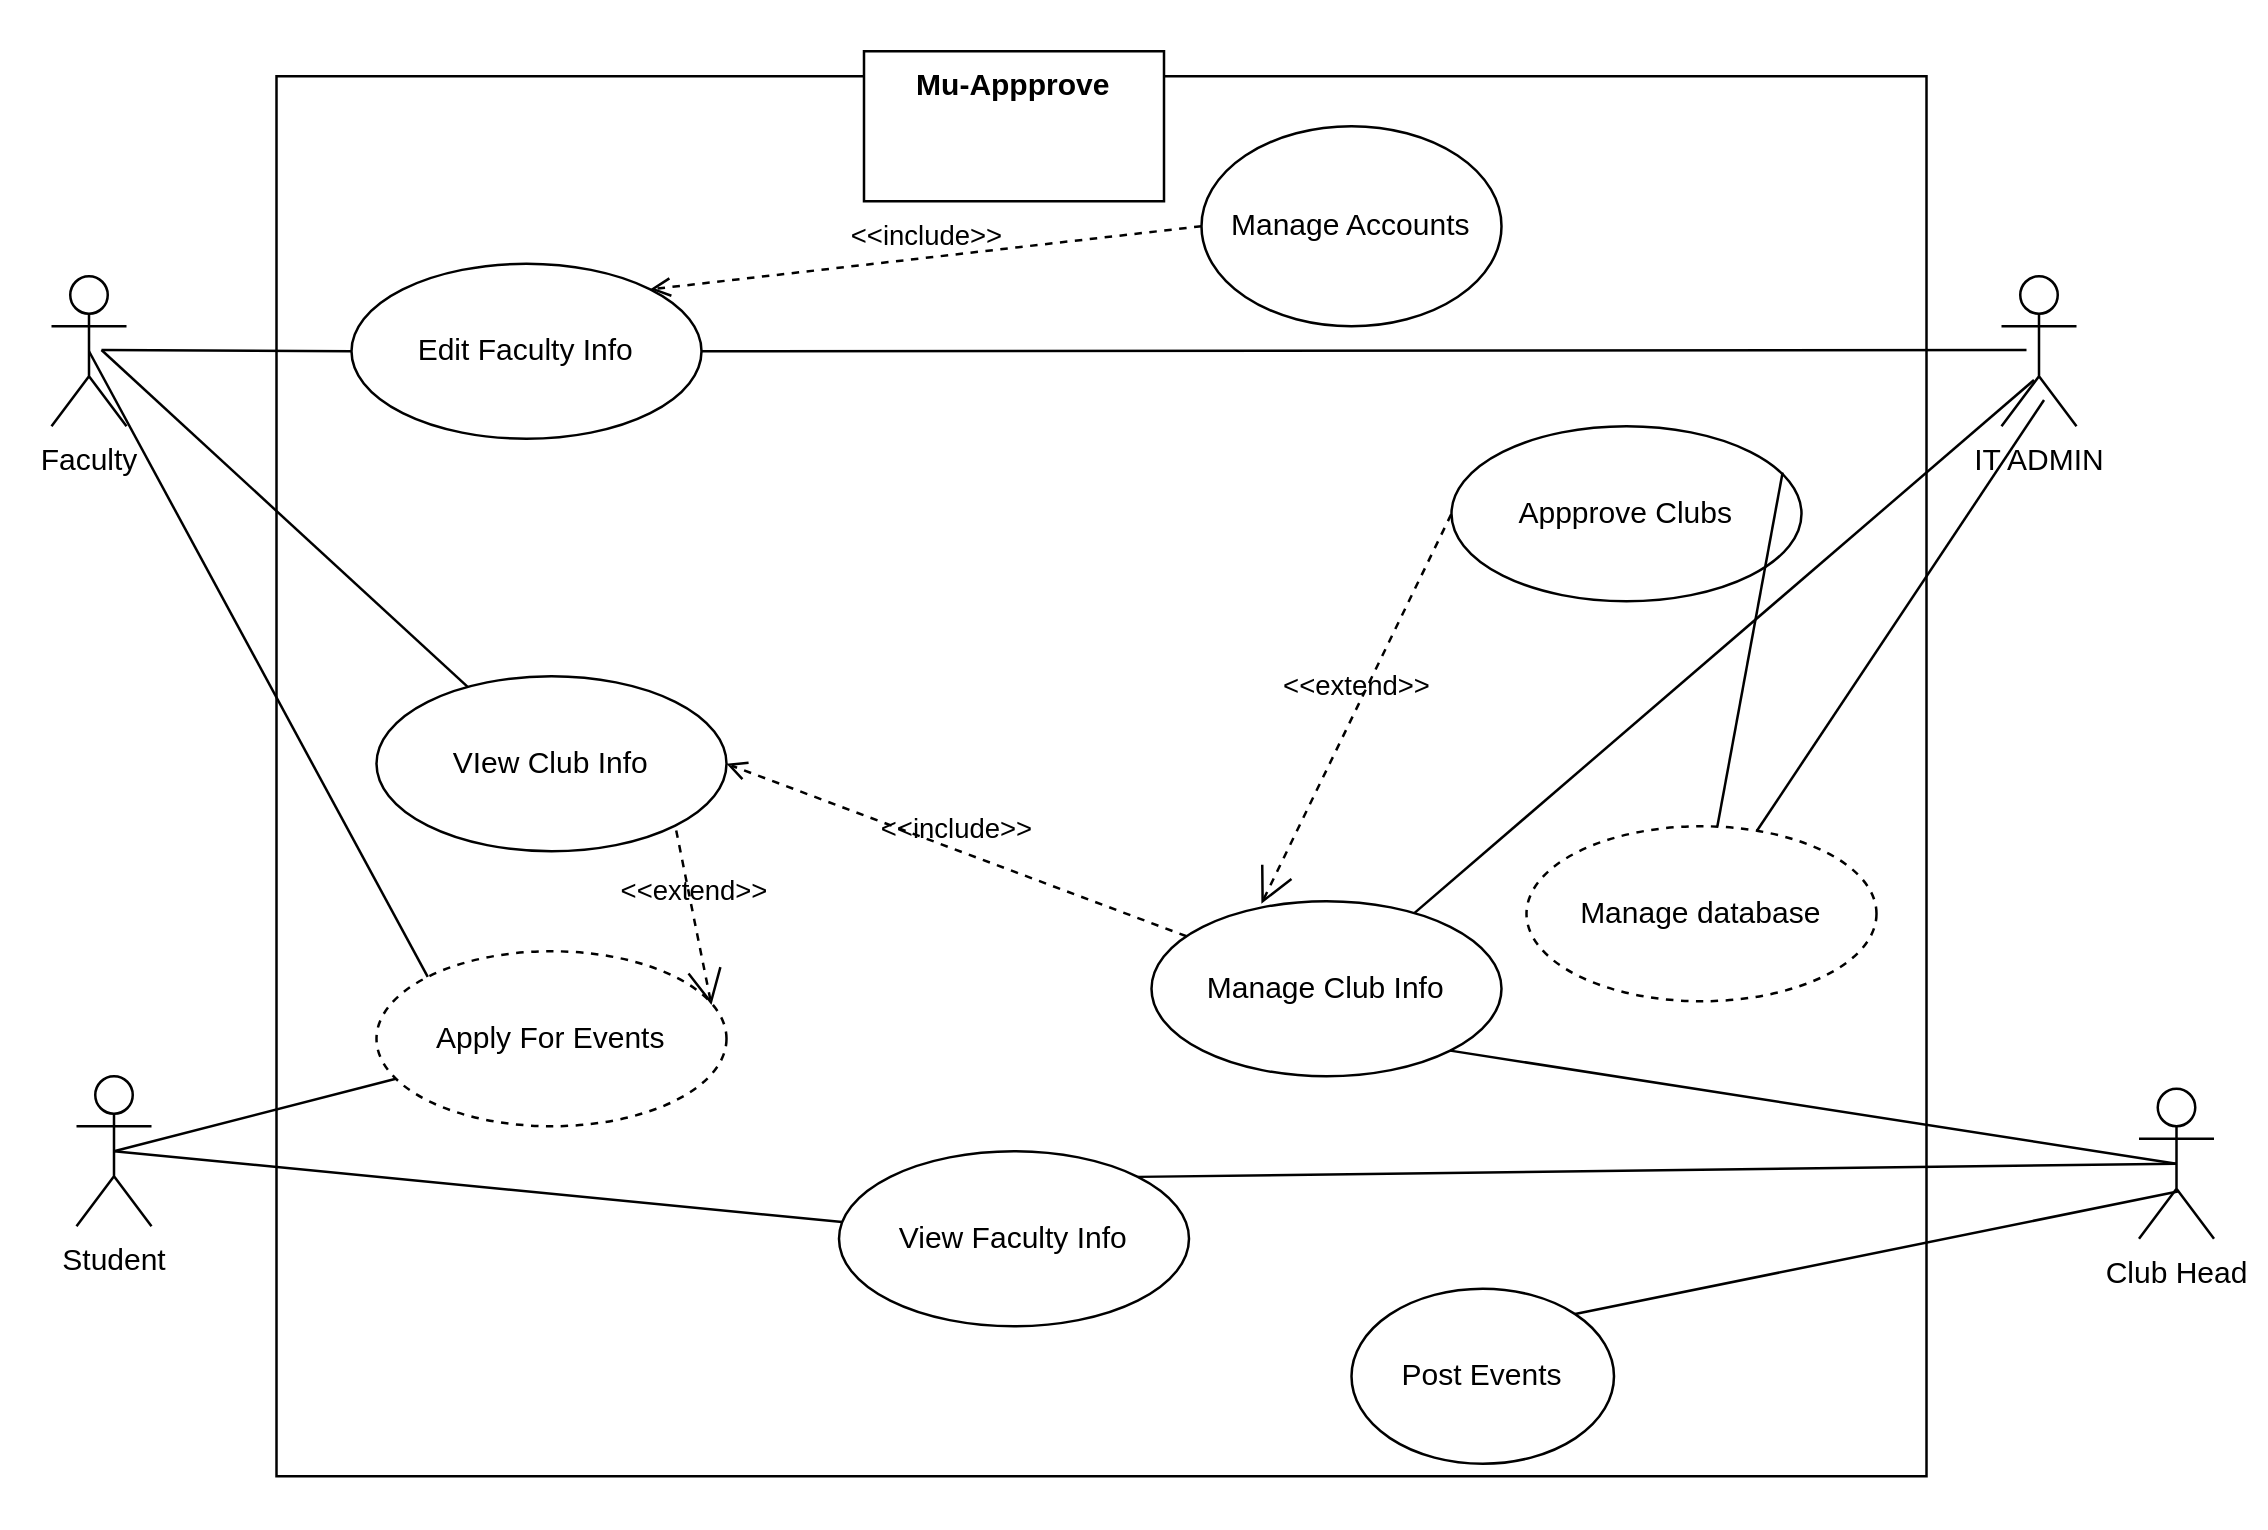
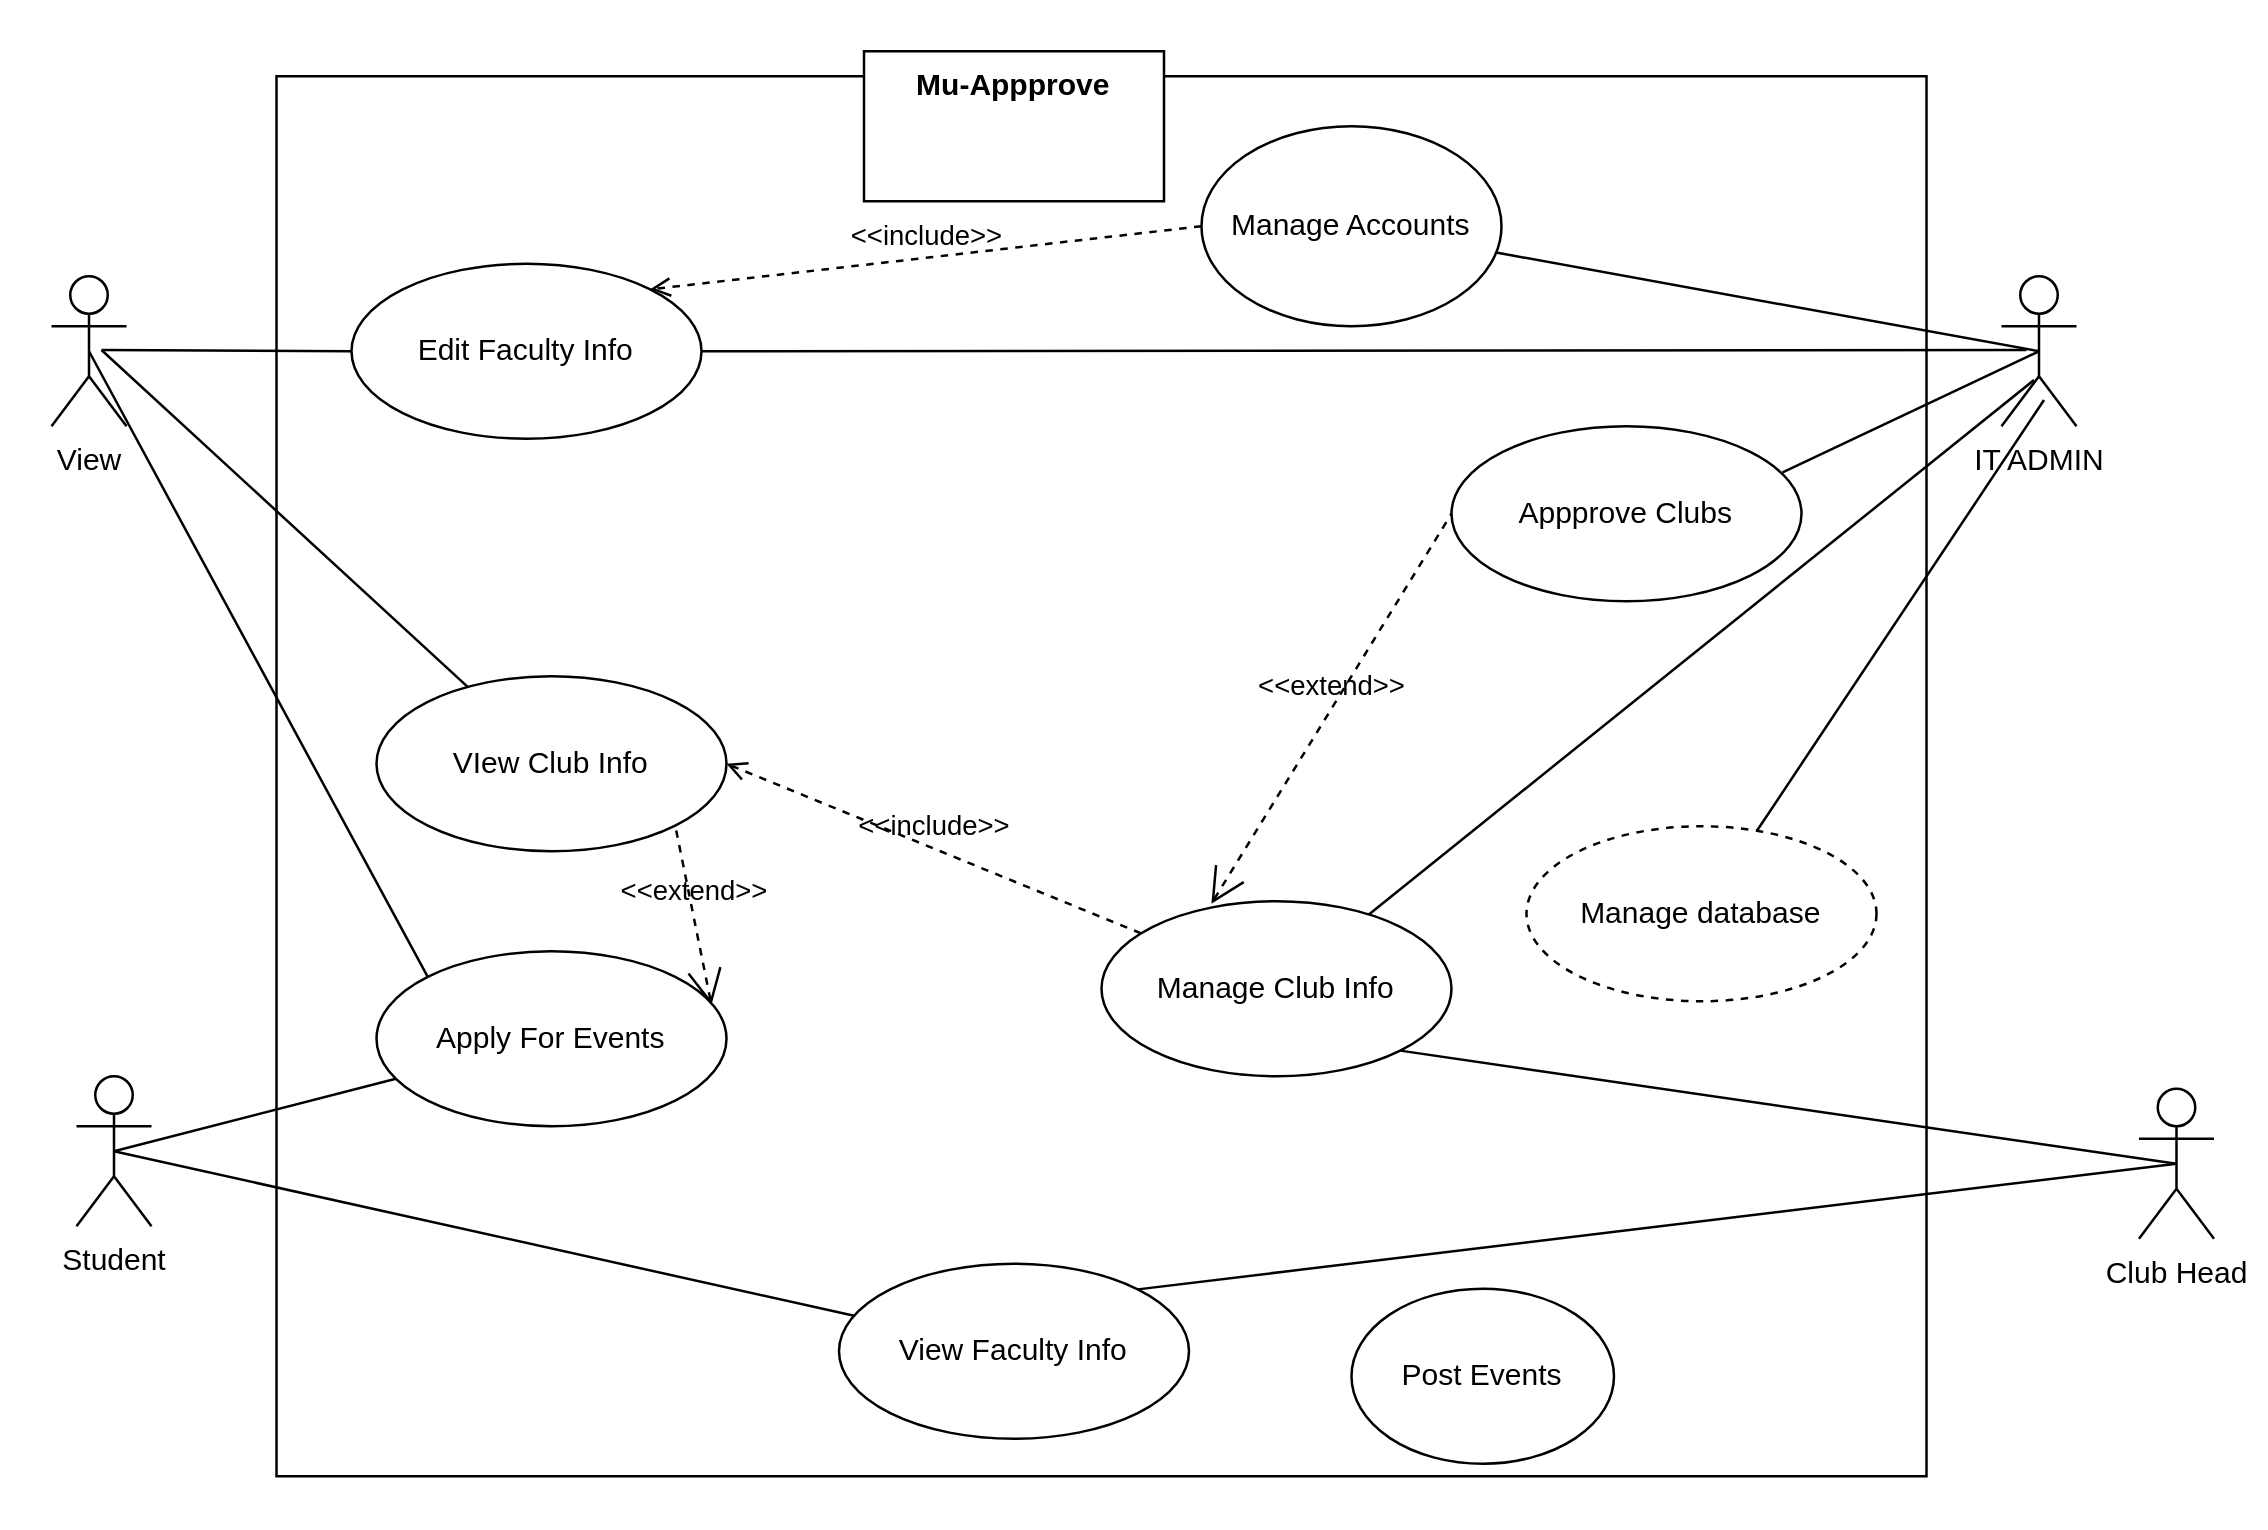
none -> (1757, 300)
(90, 462) -> (90, 462)
(1736, 726) -> (1907, 413)
(1326, 989) -> (1276, 989)
(551, 1039) -> (551, 1039)
(1014, 1239) -> (1014, 1351)
(1870, 1254) -> none
